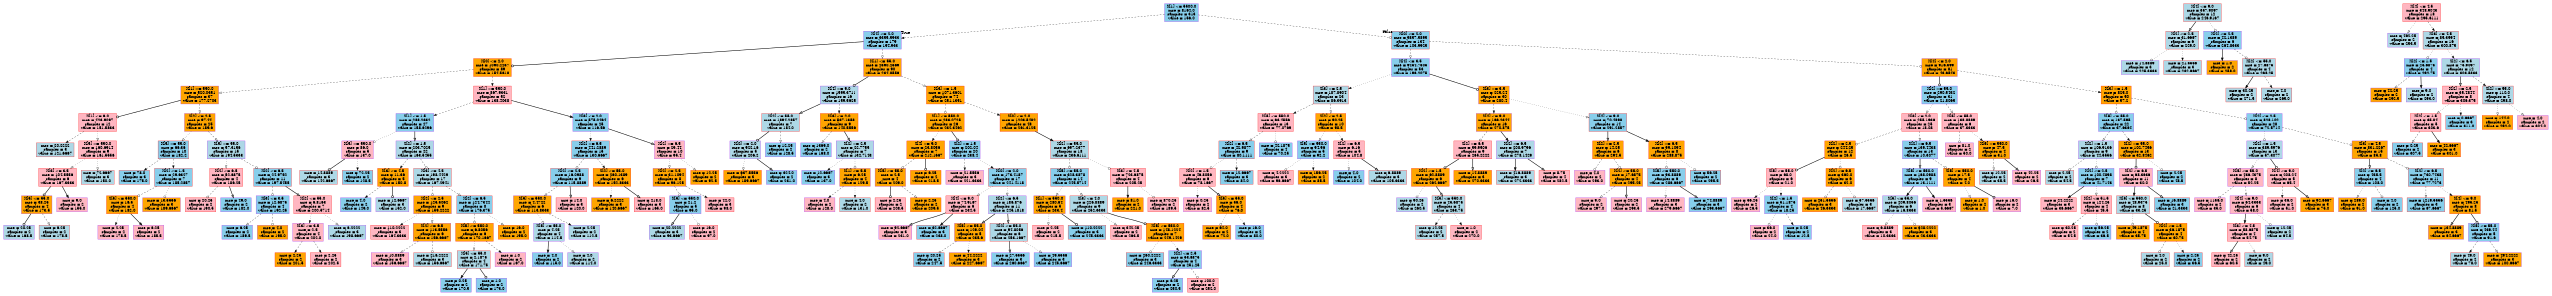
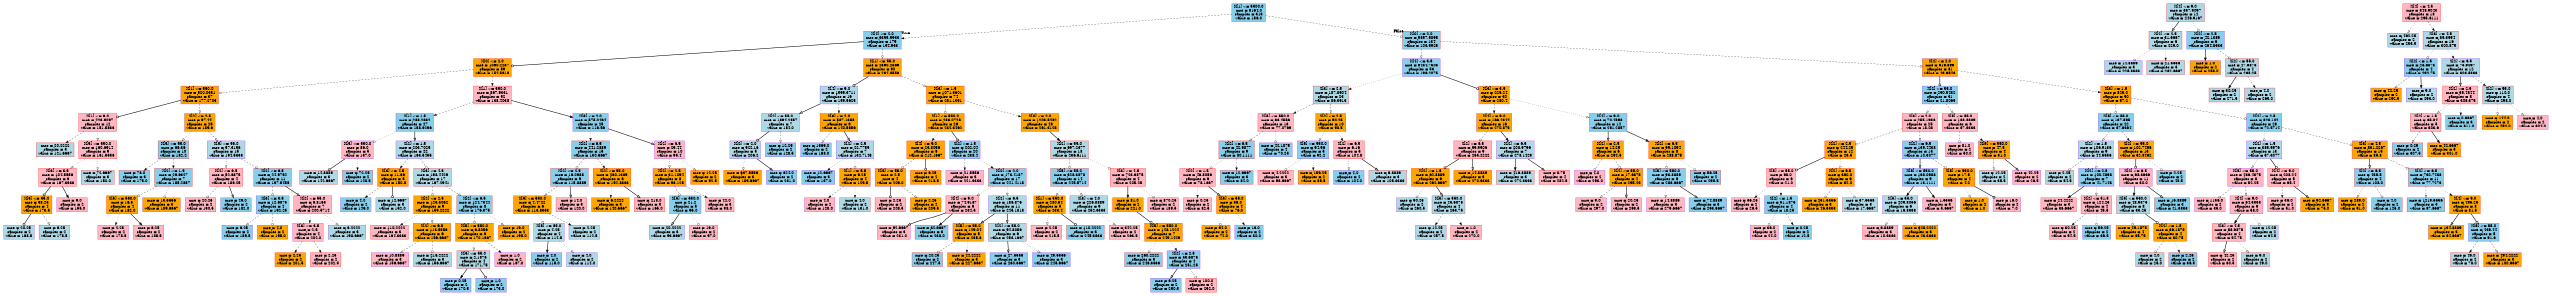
(926, 150) -> (926, 150)
(1126, 218) -> (1144, 217)
